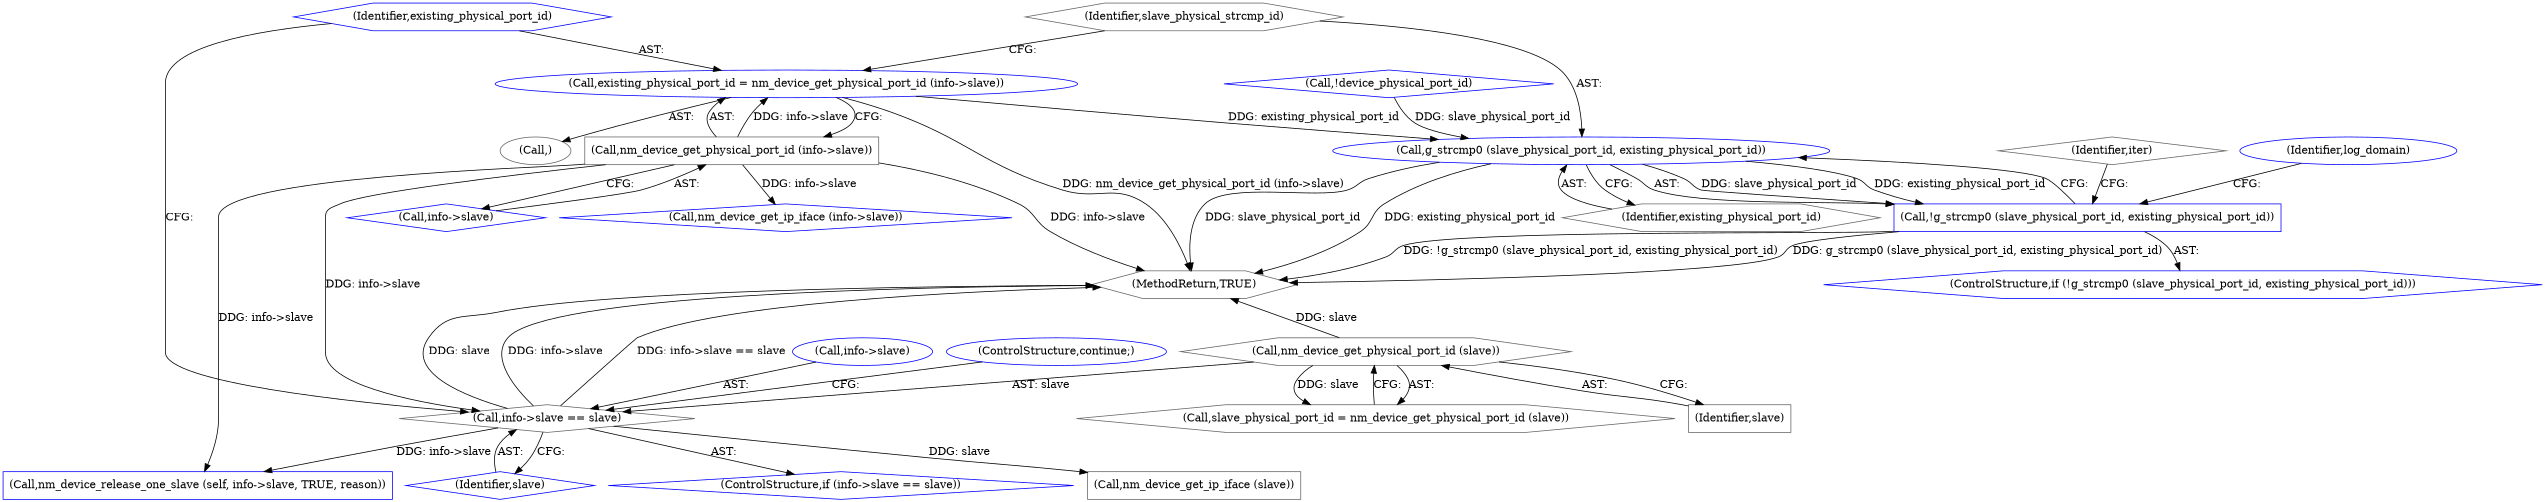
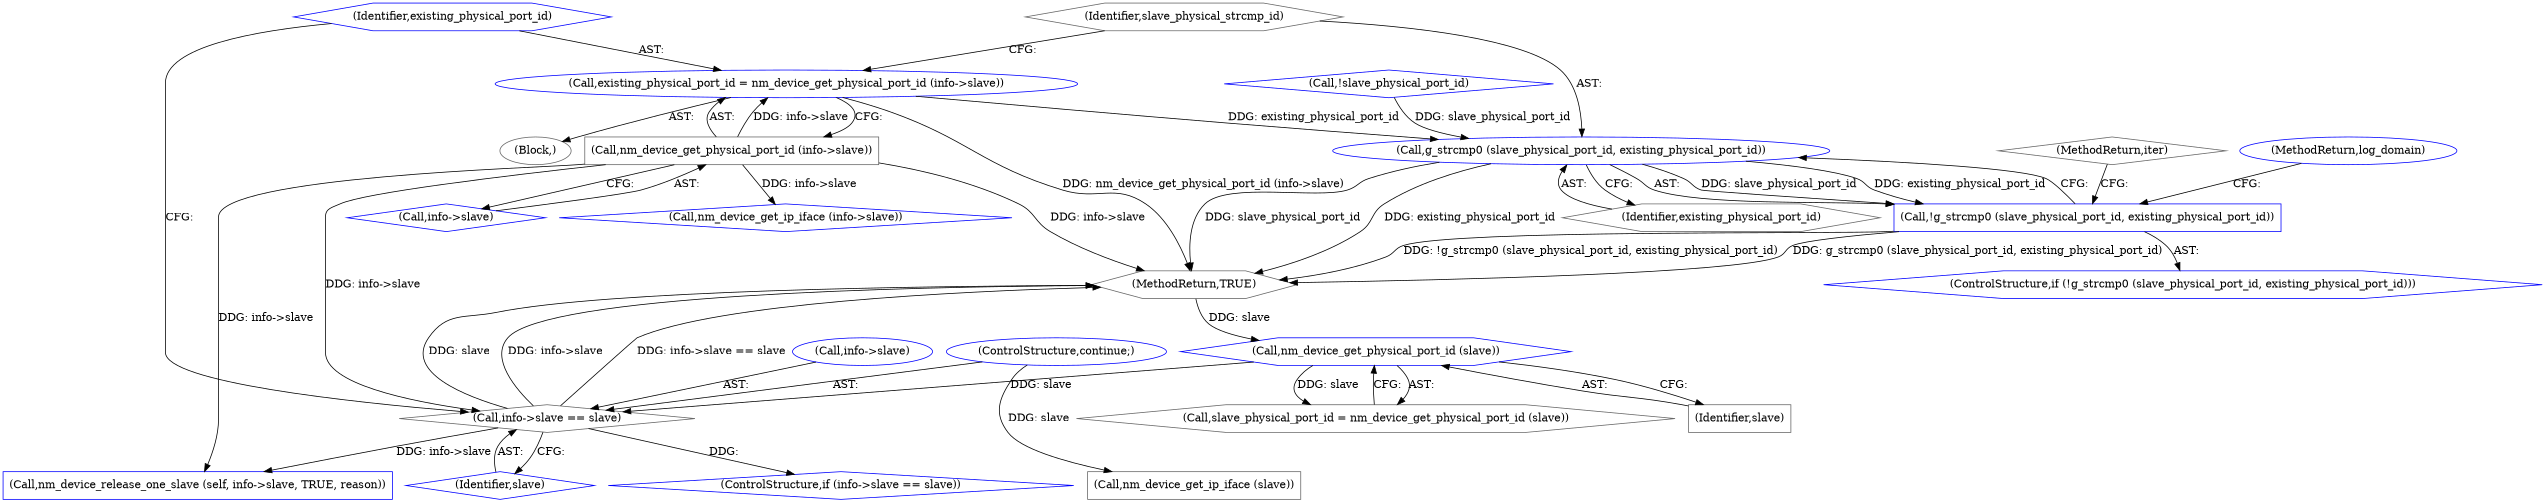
(1389, 84) -> (1389, 84)
(536, 151) -> (536, 151)
(2112, 151) -> (2112, 151)
(2348, 151) -> (2348, 151)
(1289, 319) -> (1216, 328)
(1376, 352) -> (1376, 352)
(848, 385) -> (848, 385)
(1041, 385) -> (1041, 385)
(847, 450) -> (1018, 441)
(726, 452) -> (726, 452)
